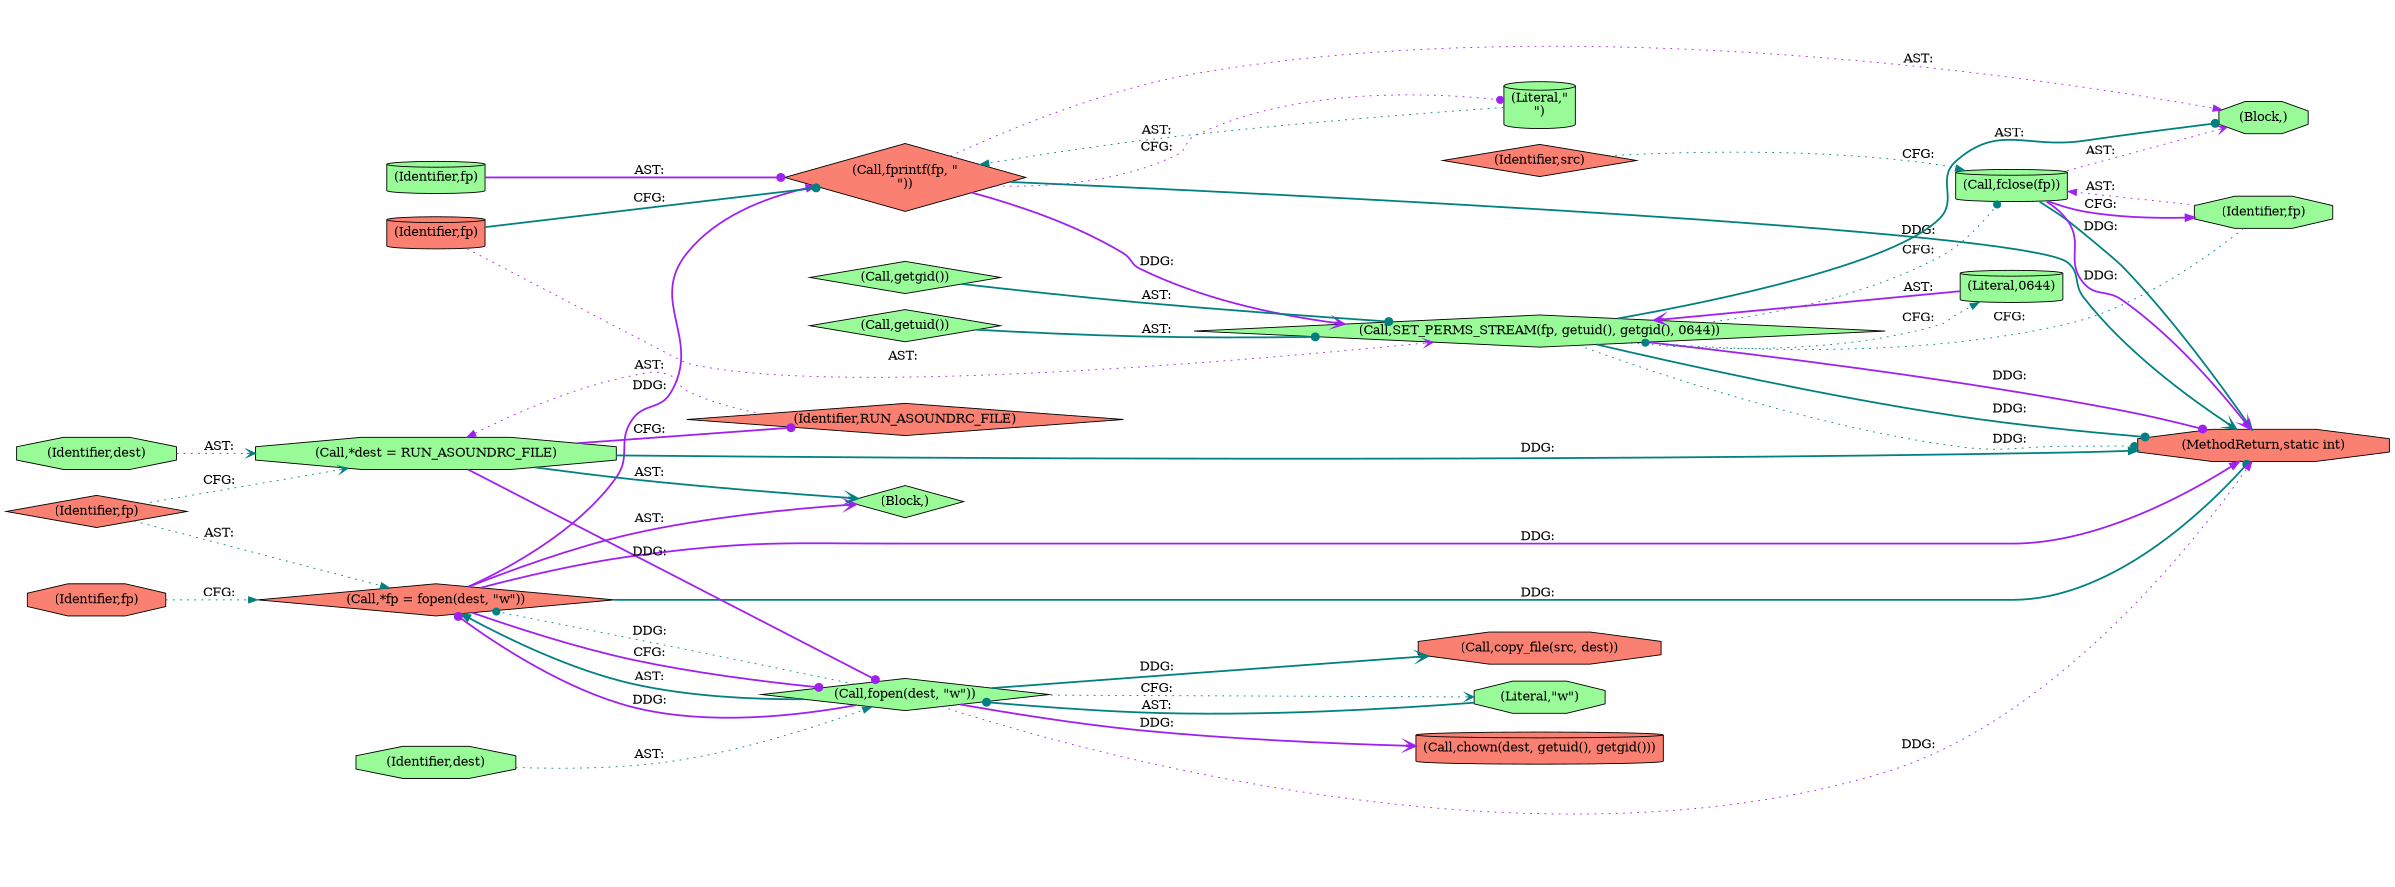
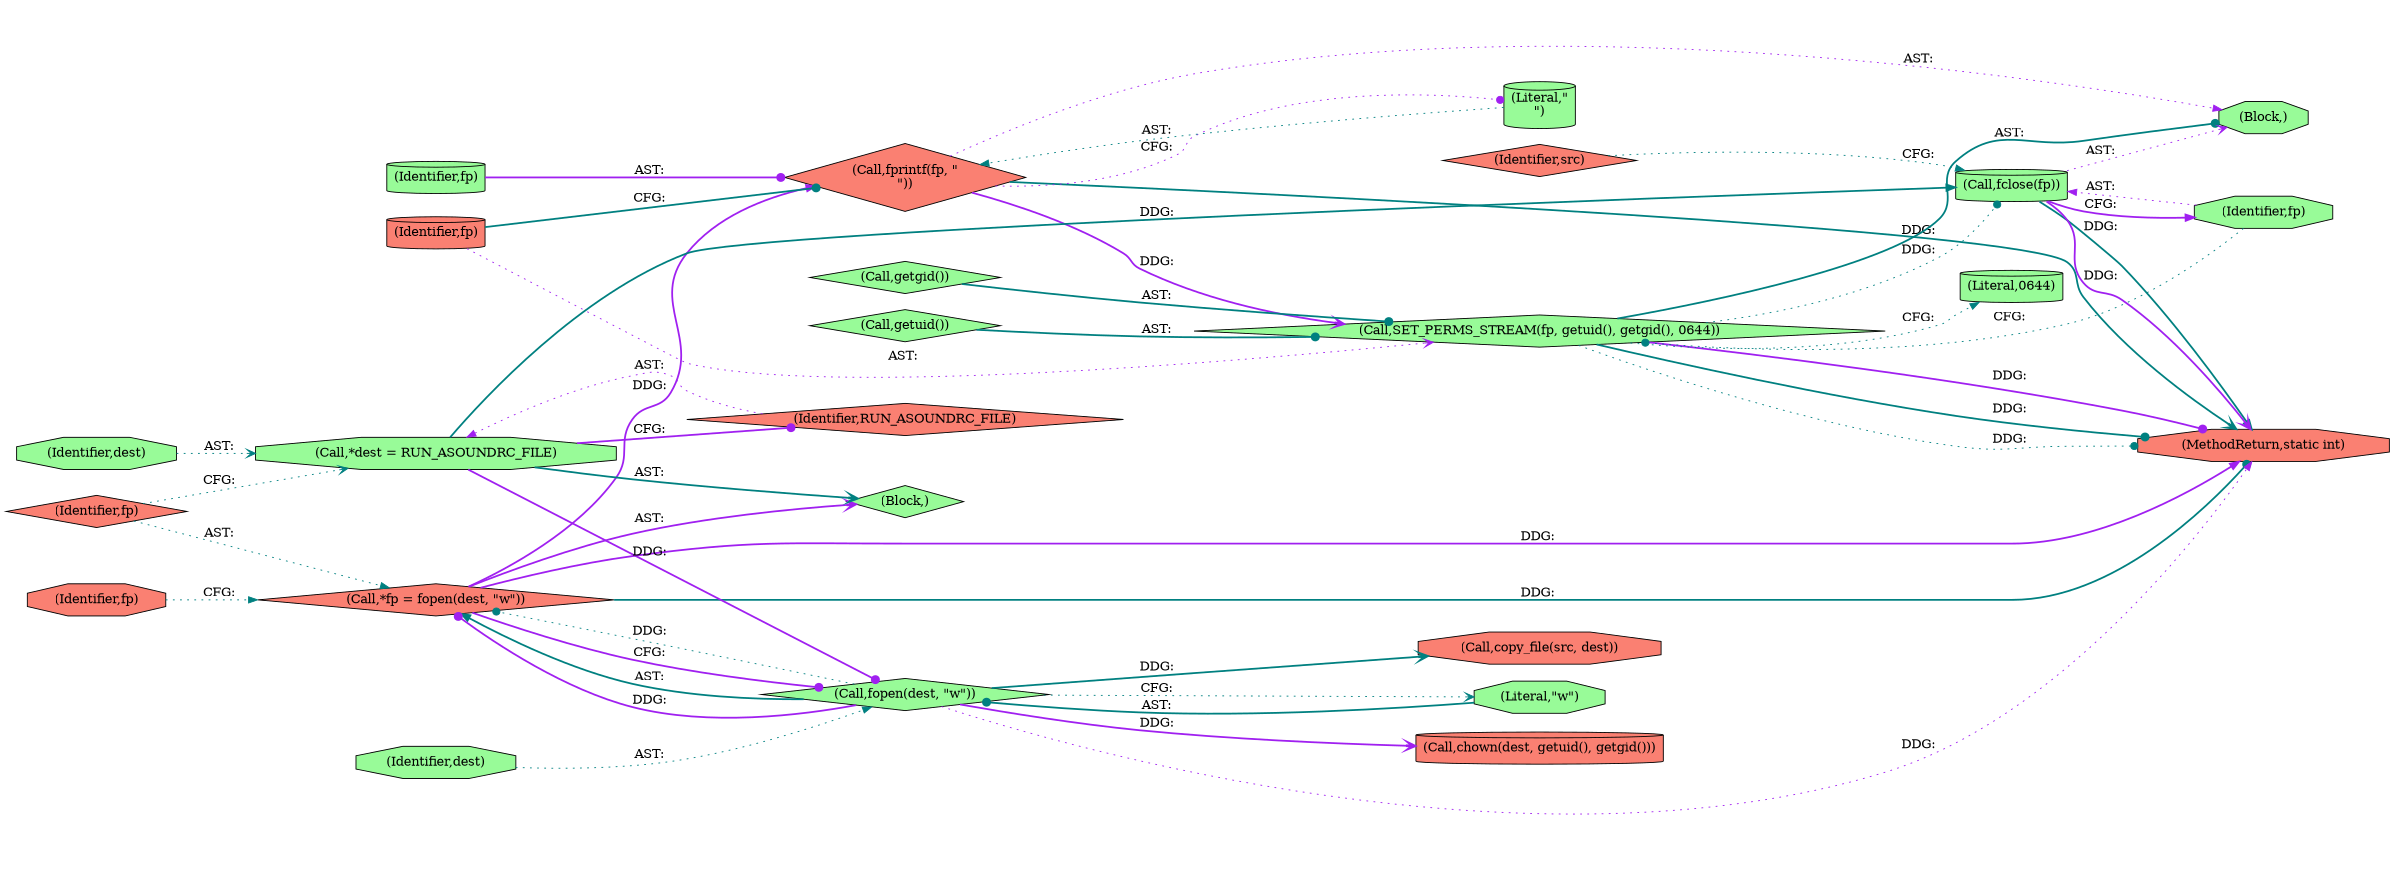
(1920, 250) -> (1920, 250)
(1841, 302) -> none
(1372, 459) -> (1165, 219)
